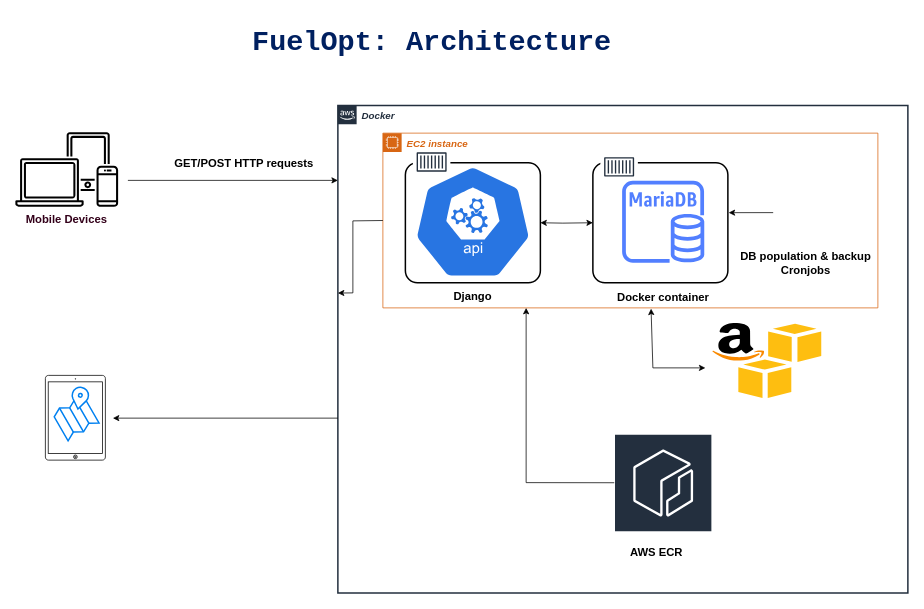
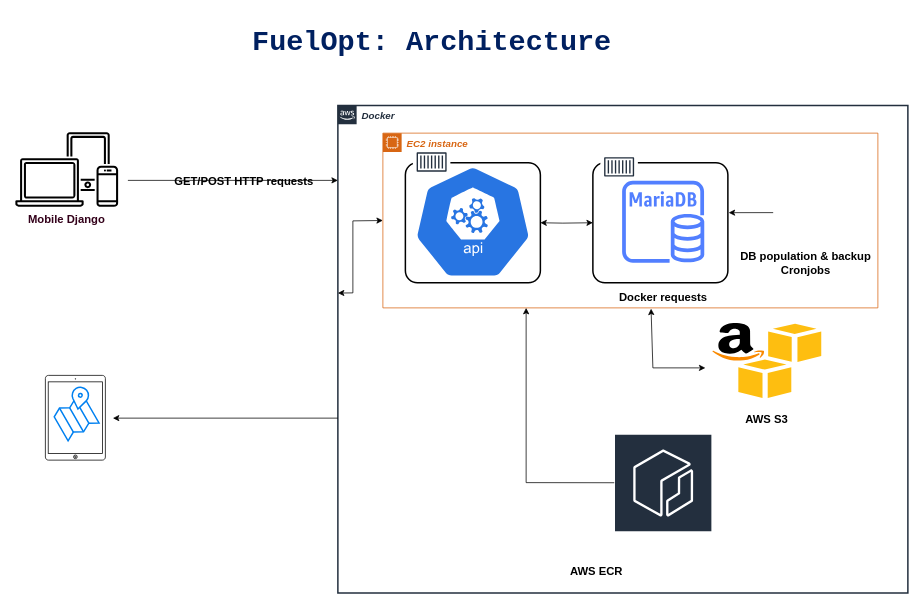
(244, 162) -> (244, 181)
(67, 218) -> (67, 218)
(379, 221) -> (376, 221)
(473, 296) -> none
(663, 297) -> (663, 297)
none -> (767, 419)
(657, 552) -> (597, 570)
